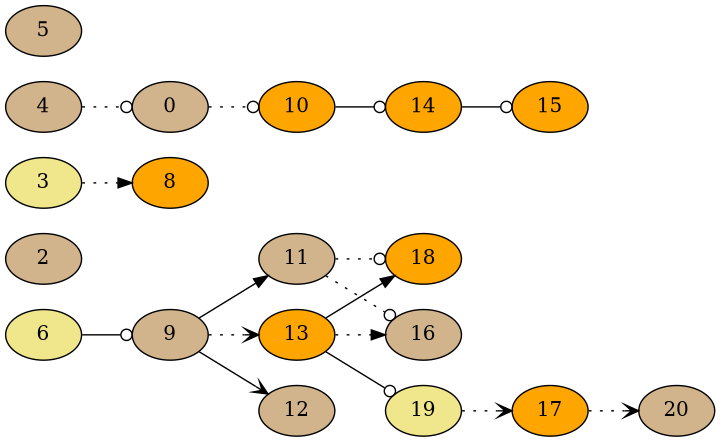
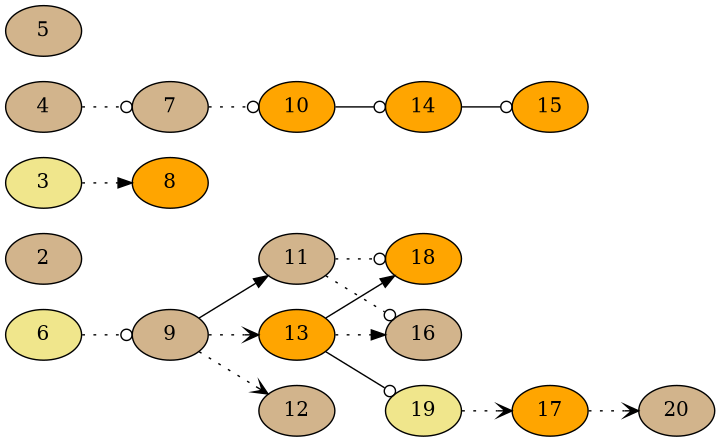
(170, 107) -> (170, 107)
(101, 335) -> (101, 335)
(227, 369) -> (227, 369)
